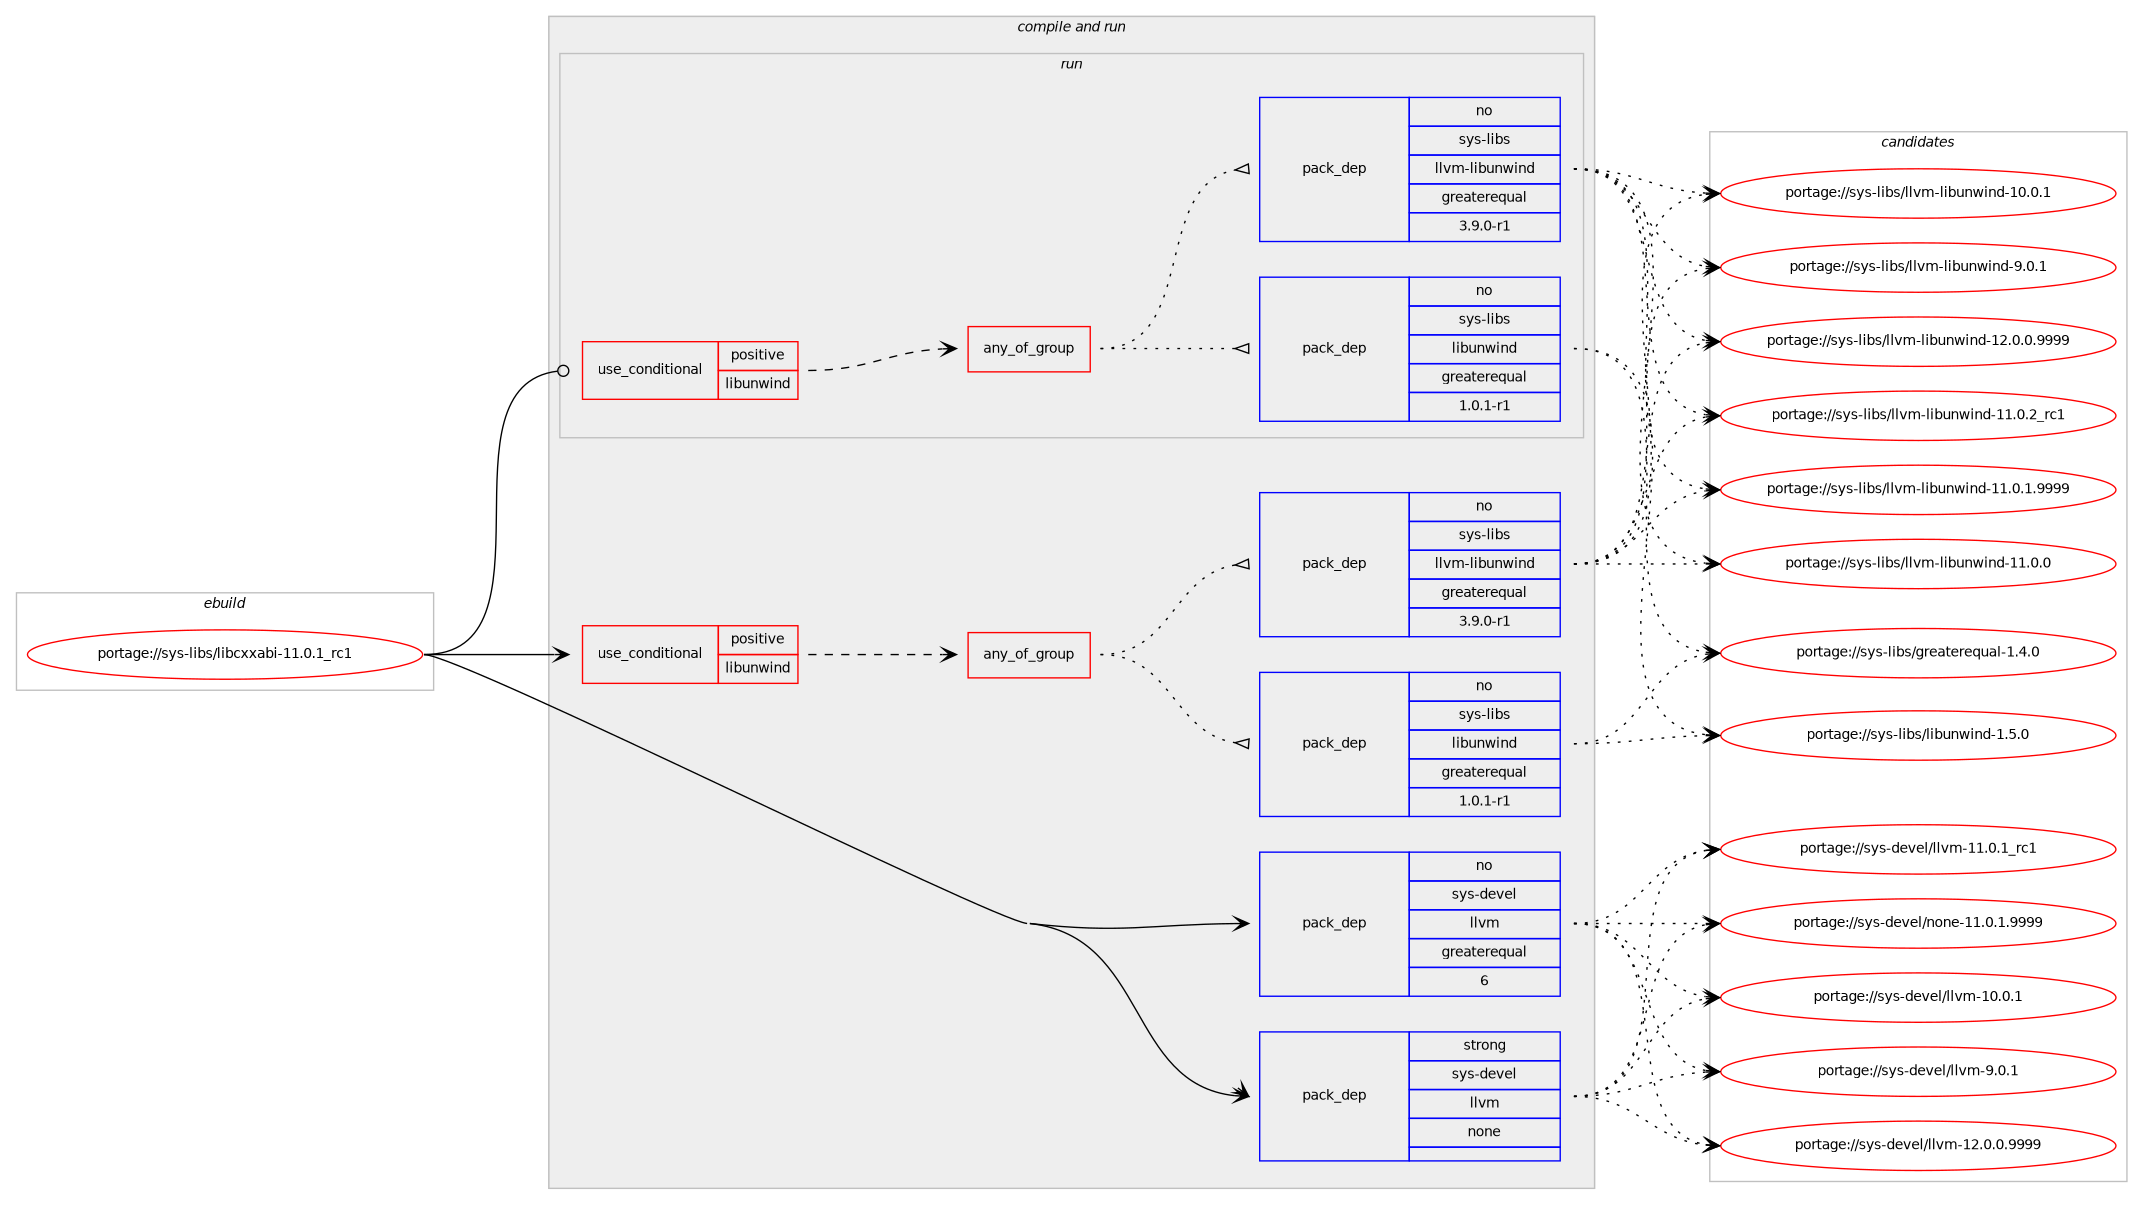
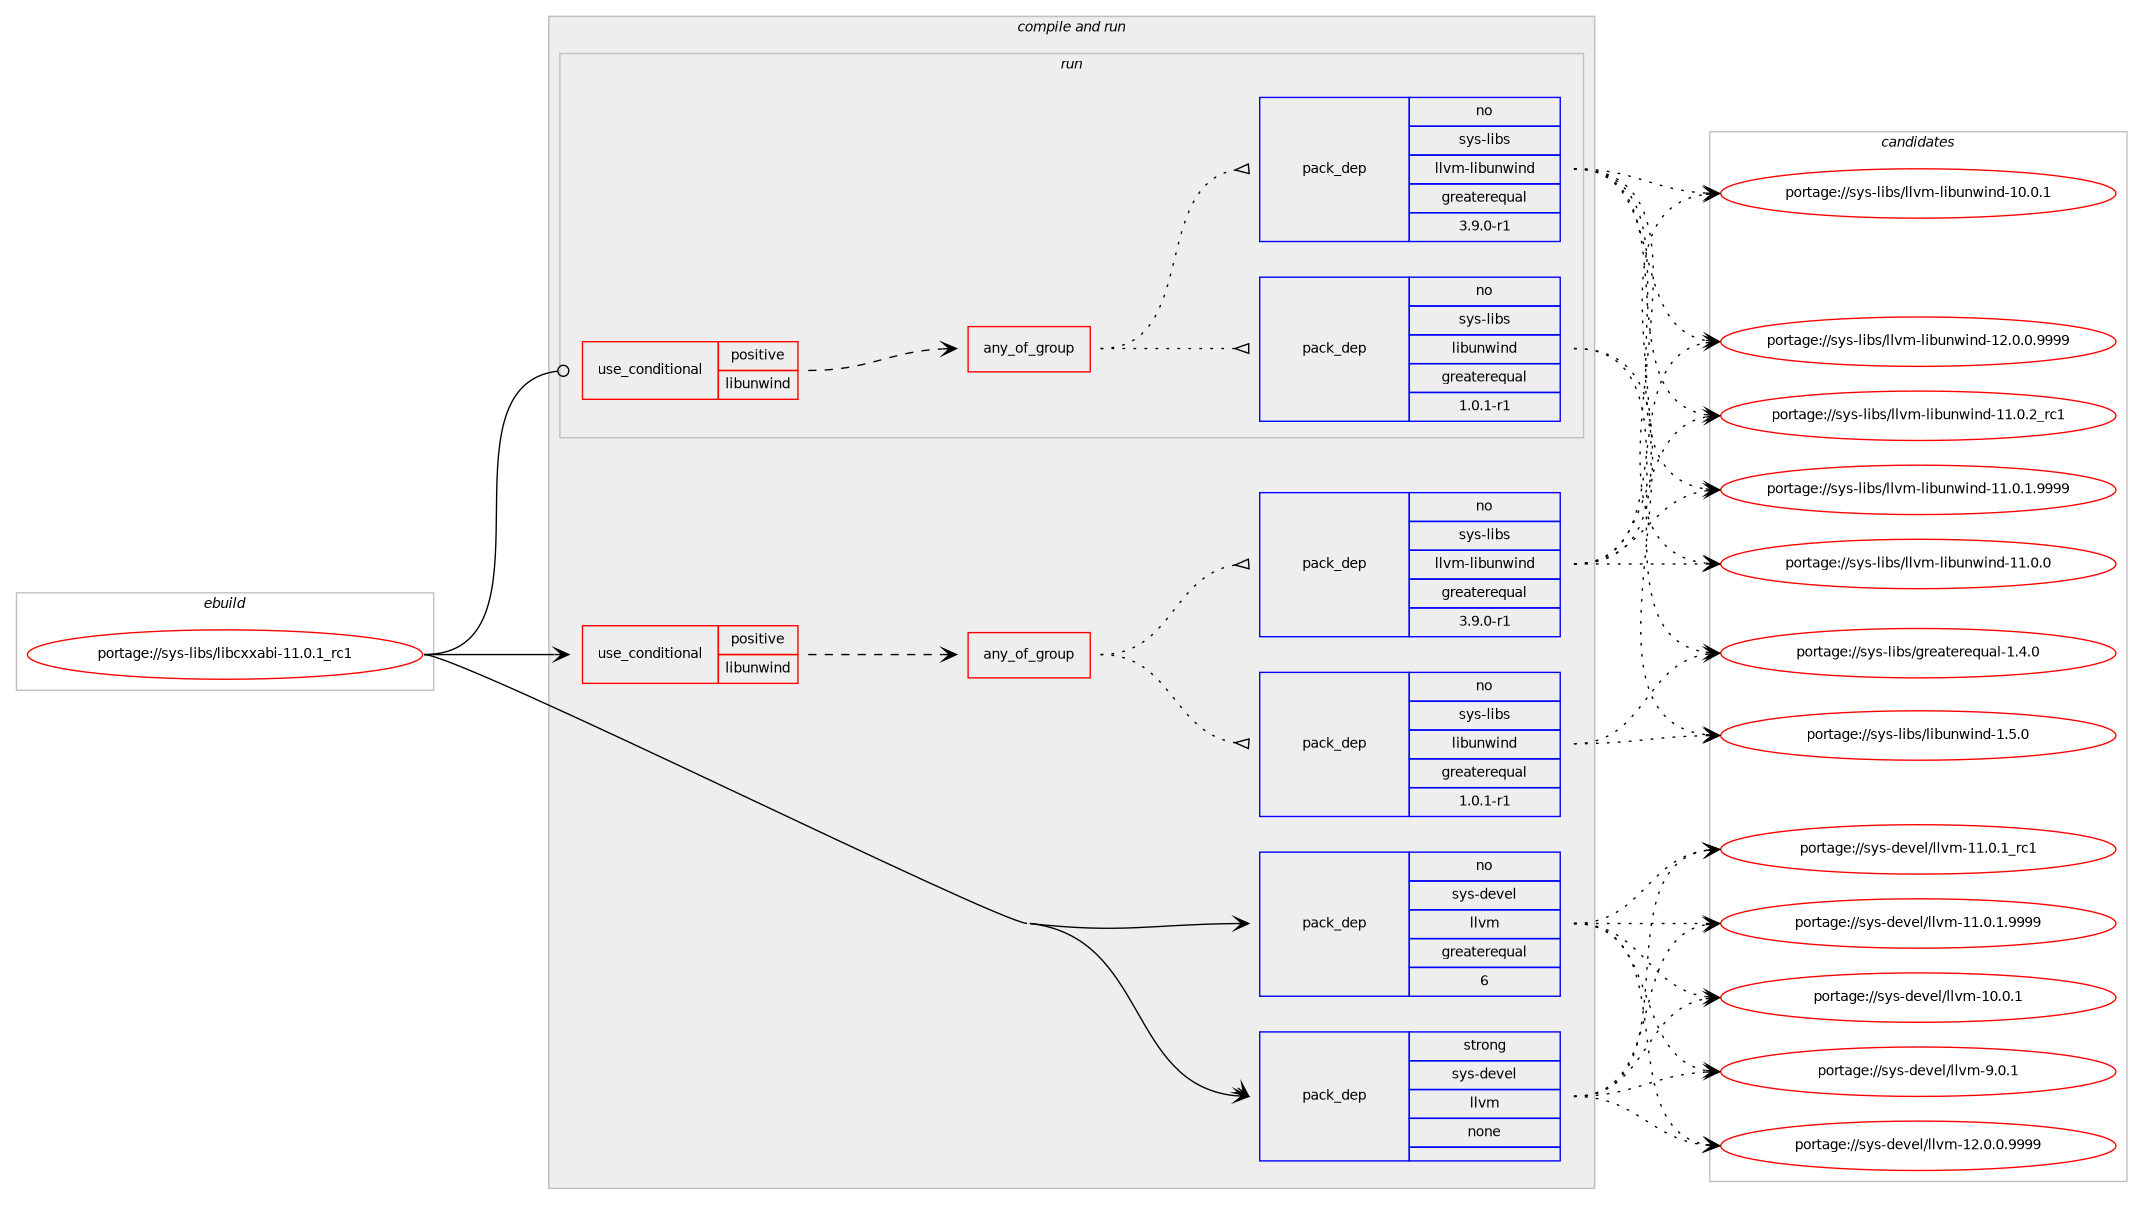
(1918, 268) -> none
(1918, 924) -> (1918, 924)
